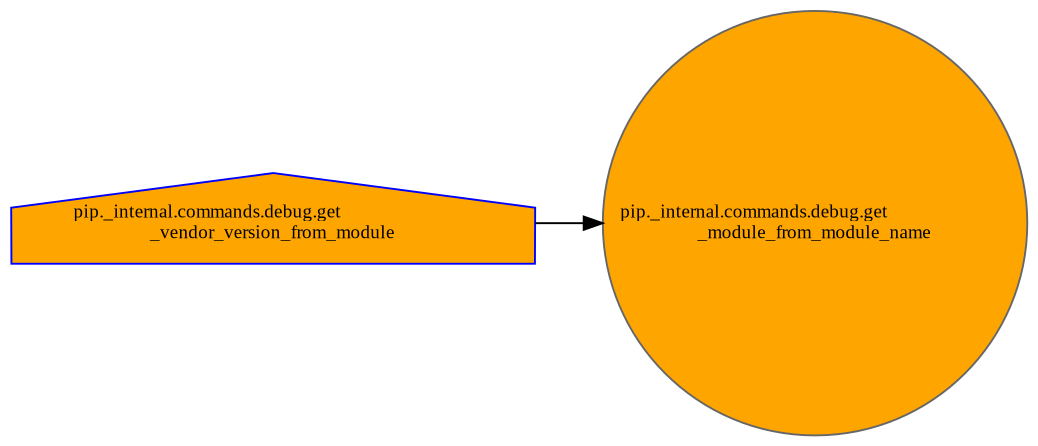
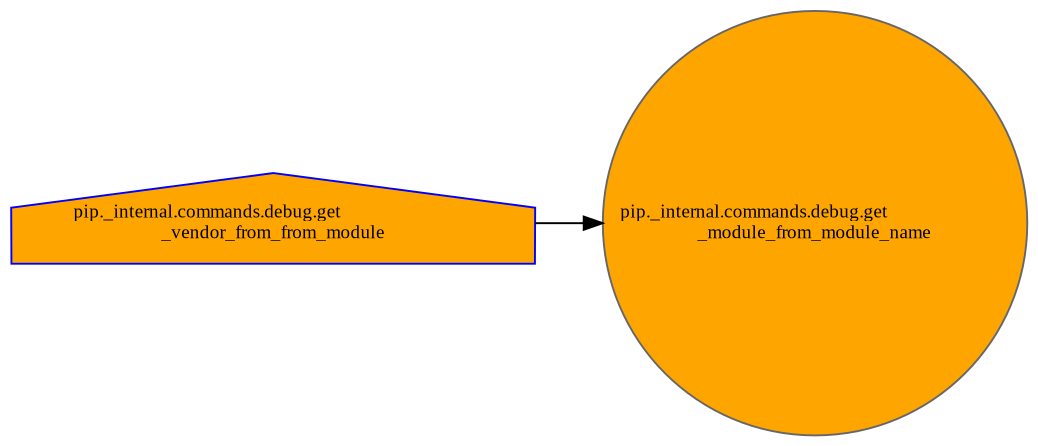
(273, 223) -> (273, 223)
